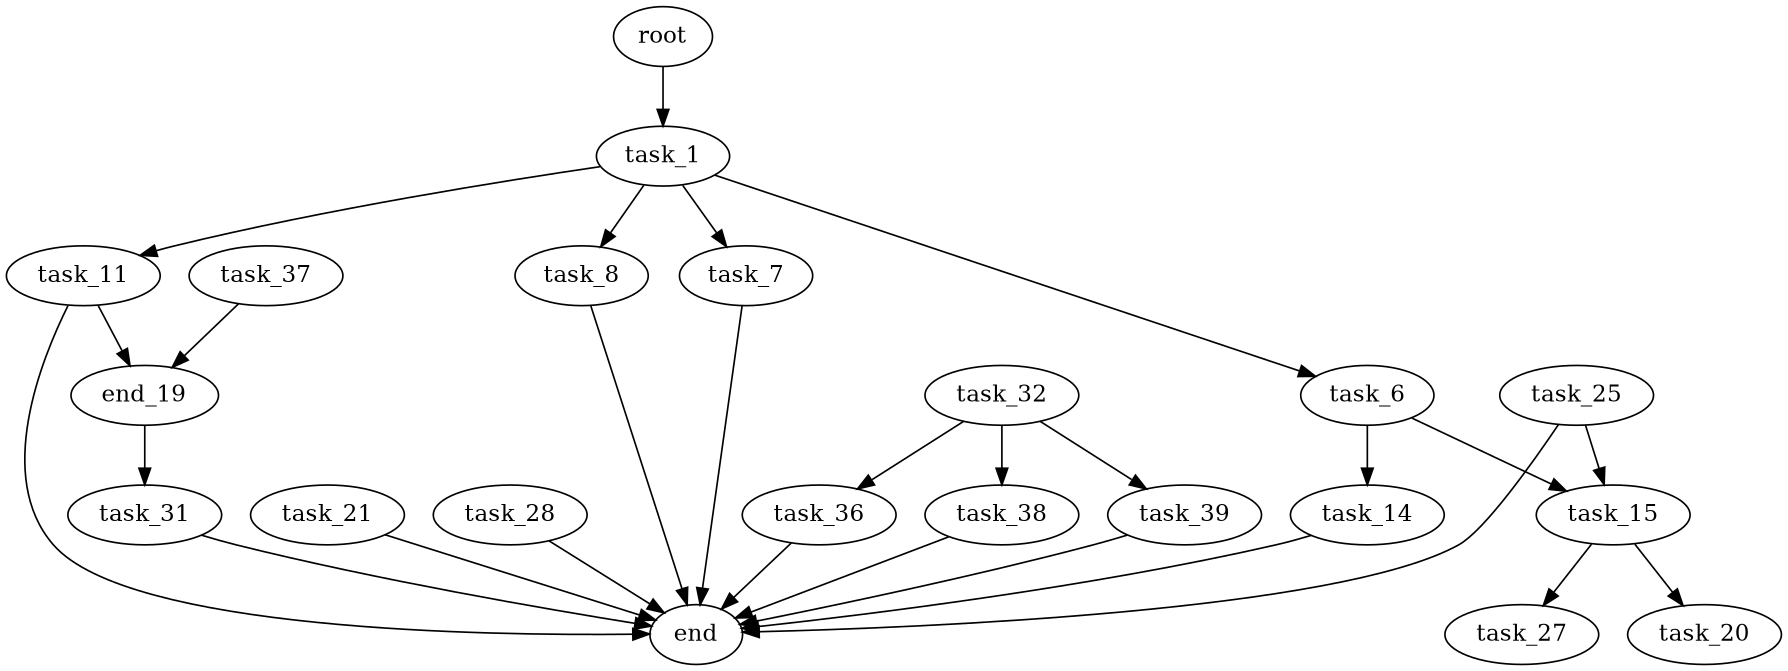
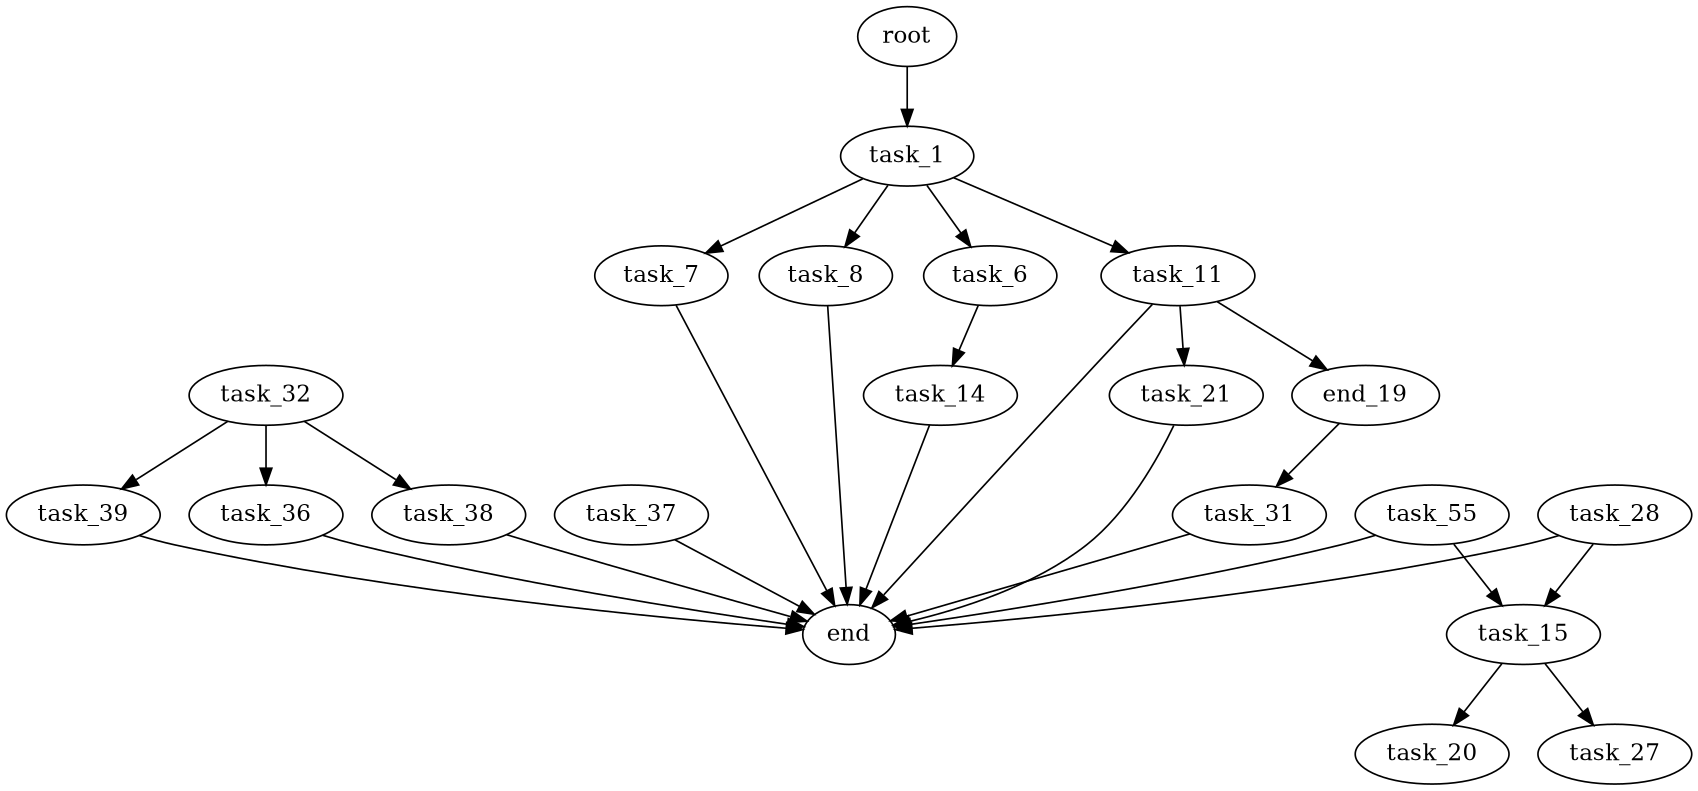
none -> (1182, 327)
(211, 330) -> (737, 573)
(1577, 395) -> (1432, 515)
(1482, 451) -> (1574, 568)
